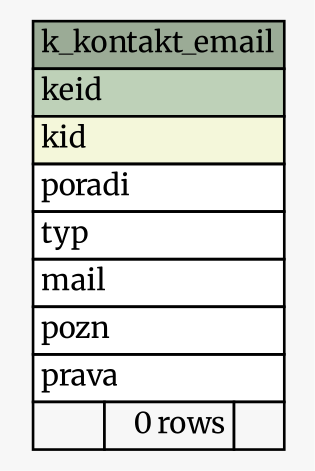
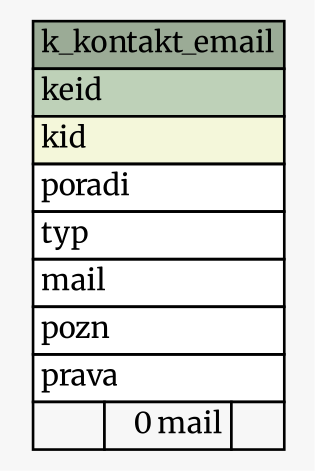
(180, 424) -> (178, 424)
